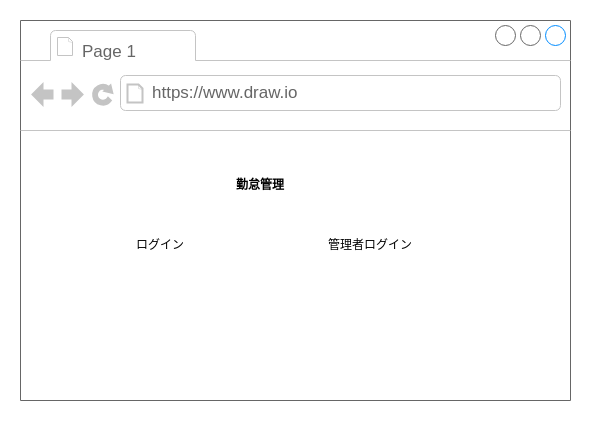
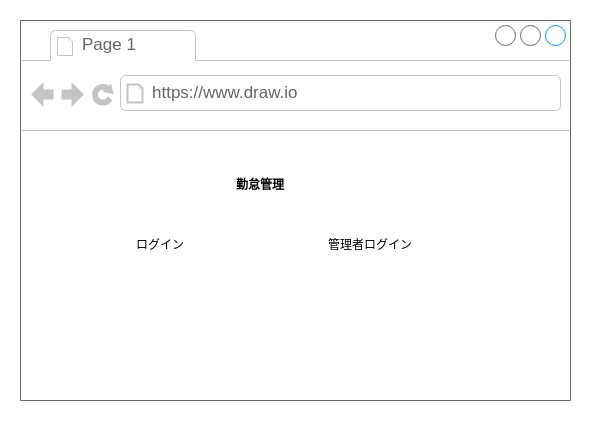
(161, 53) -> (136, 46)
